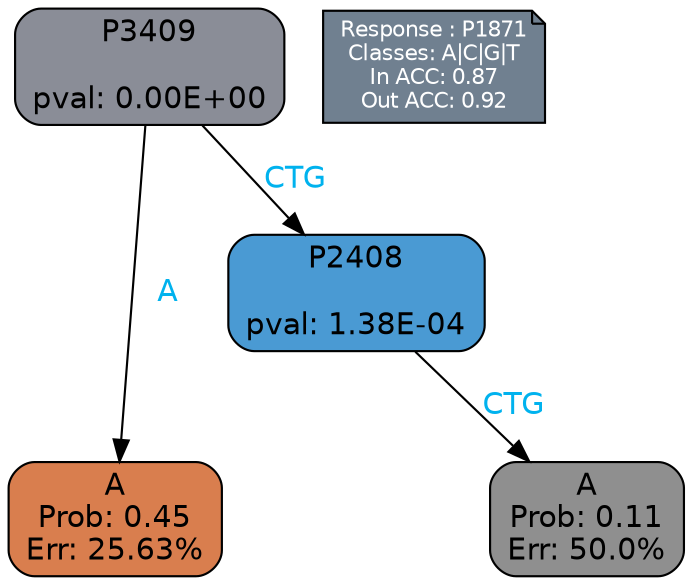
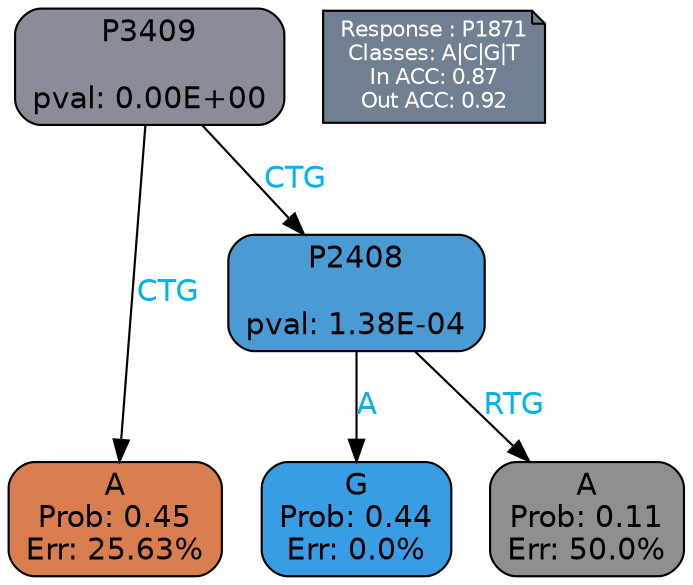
(168, 293) -> (168, 293)
(514, 406) -> (514, 406)
none -> (357, 519)
